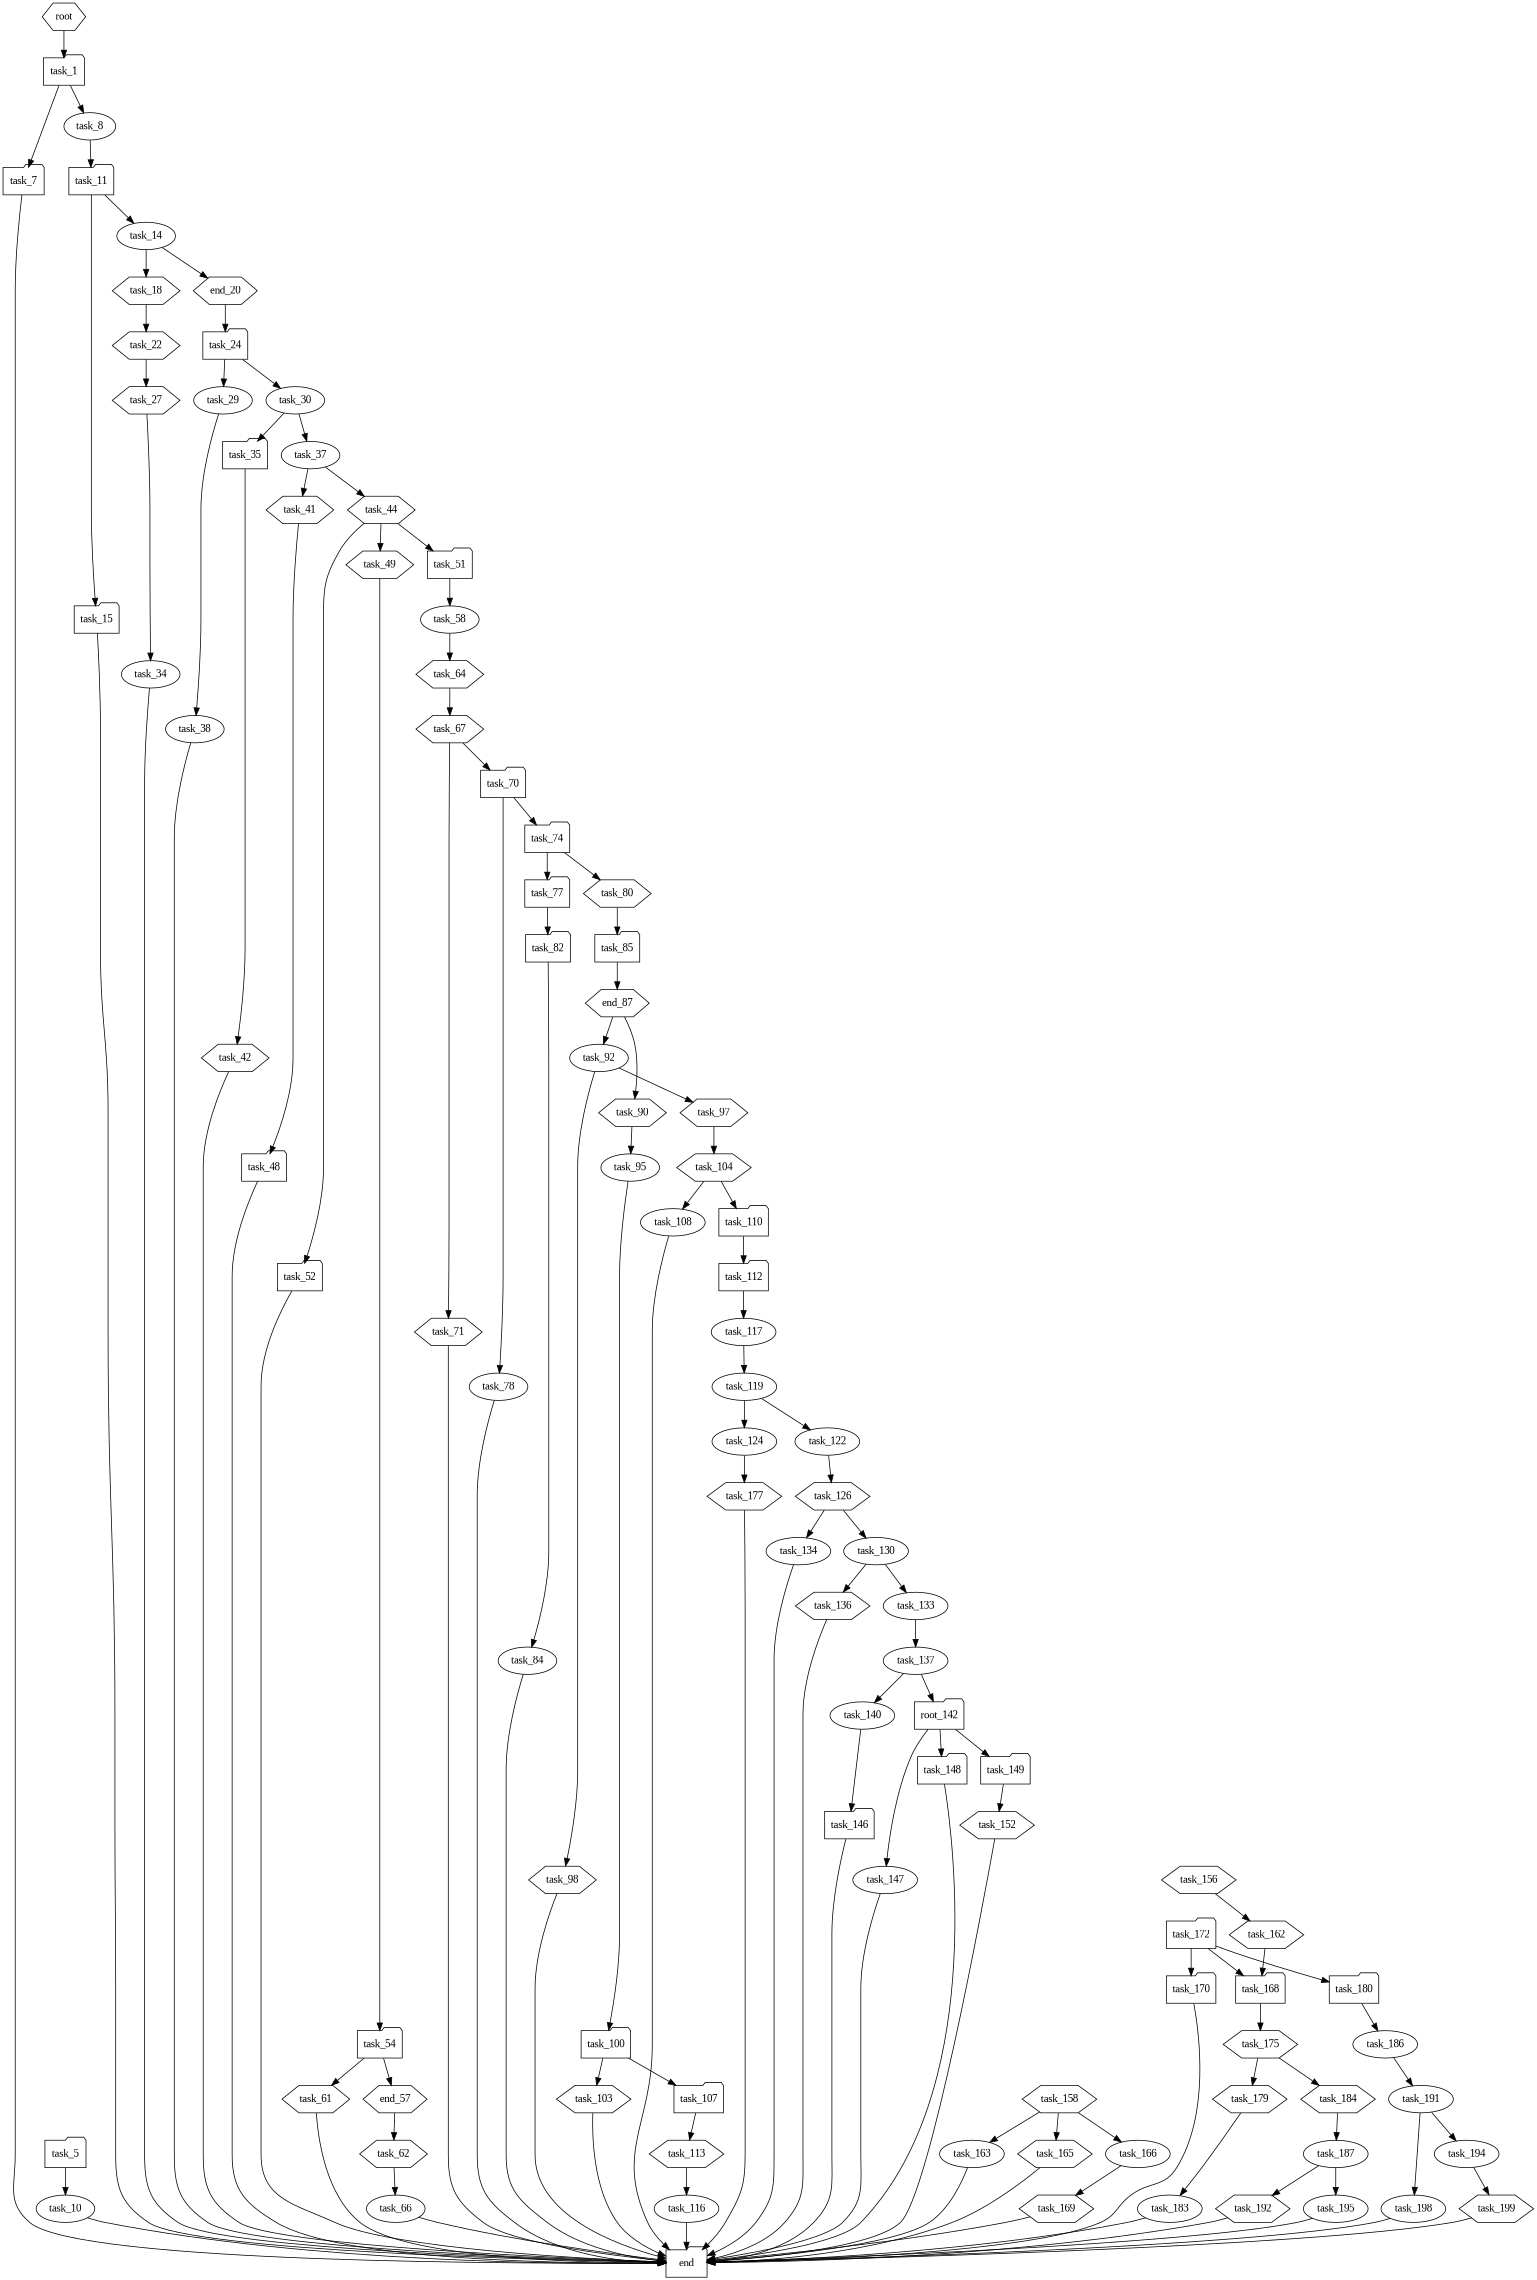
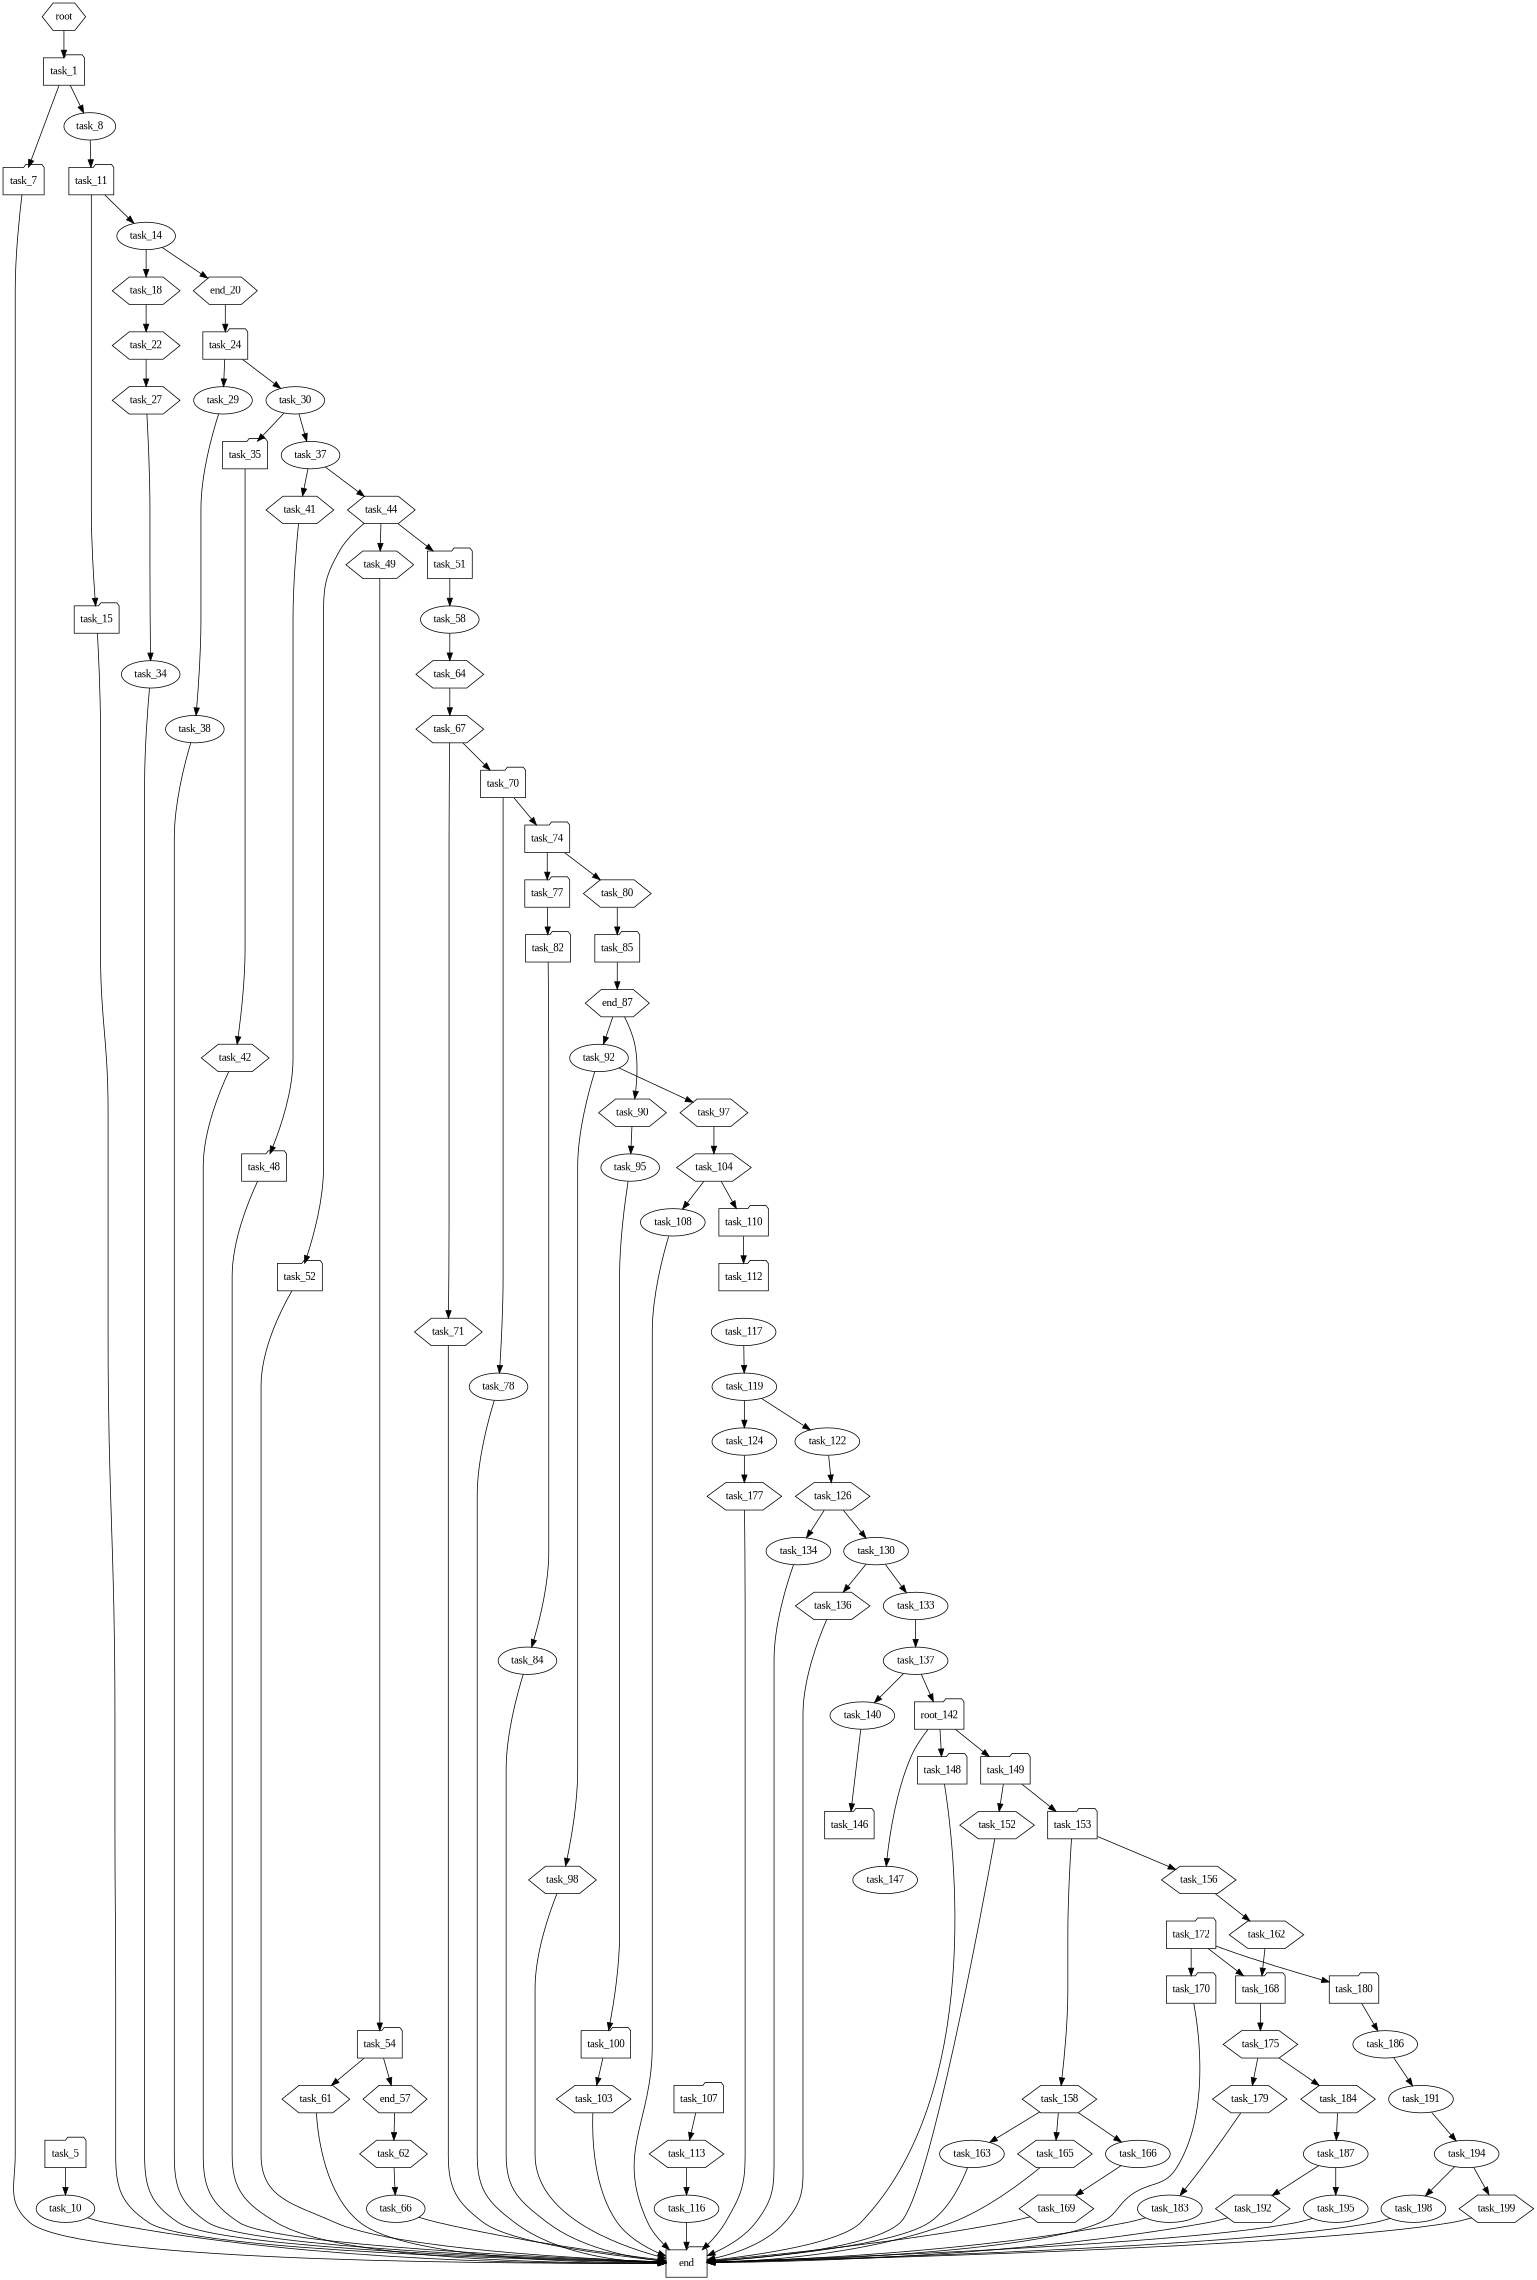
(744, 1301) -> none
none -> (1072, 1825)
(646, 2068) -> none
(832, 2087) -> none
(861, 2127) -> none
(1417, 2150) -> (1443, 2179)
